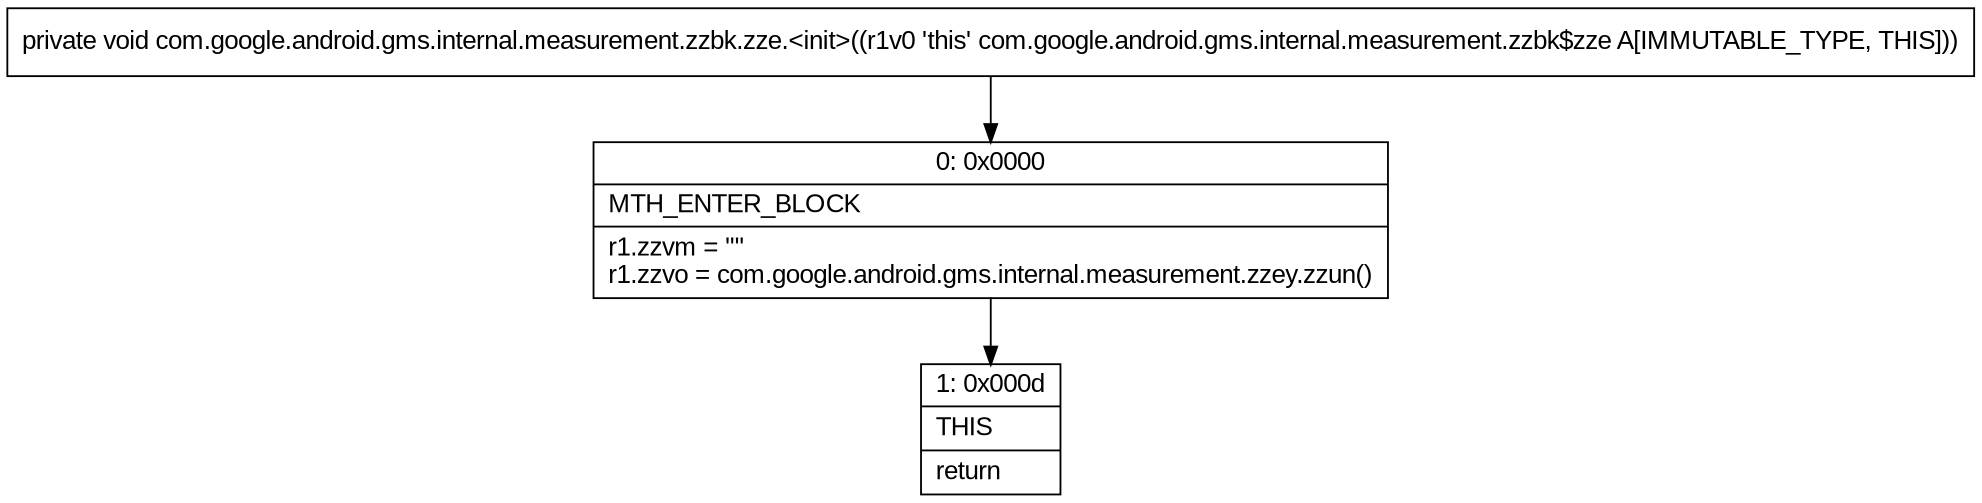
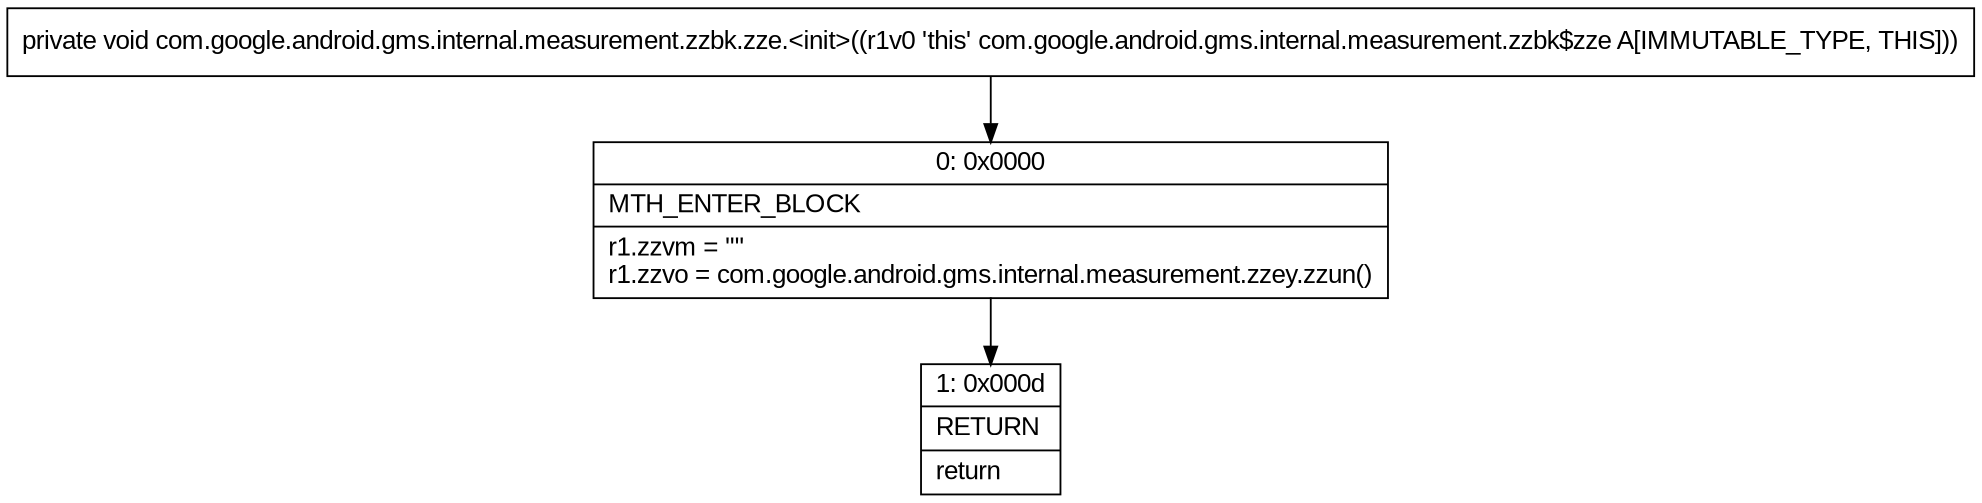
(964, 427) -> (988, 427)
